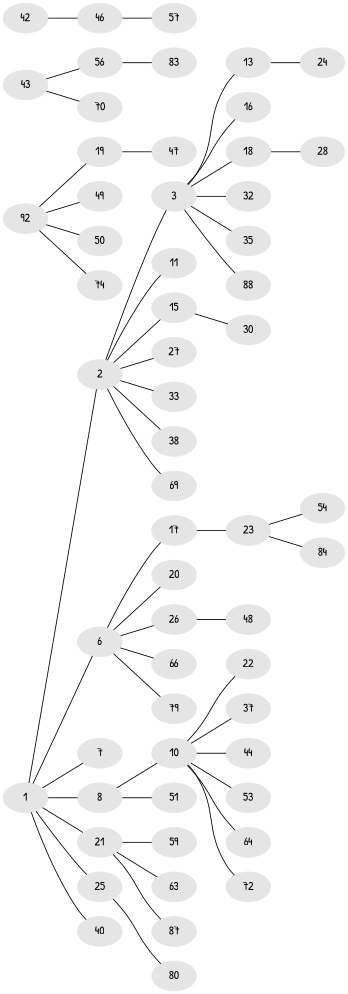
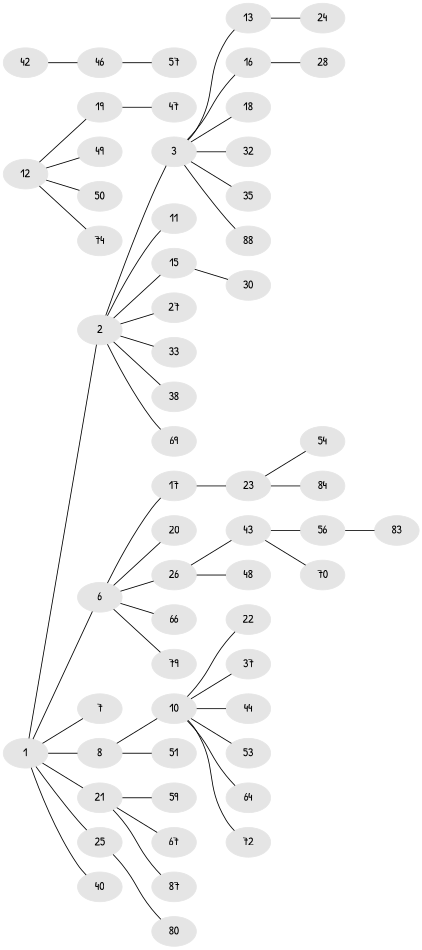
(286, 152) -> (286, 63)
(26, 219) -> (26, 174)
none -> (211, 553)
(174, 887) -> (174, 842)
